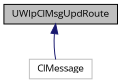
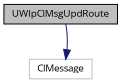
(54, 47) -> (67, 37)
